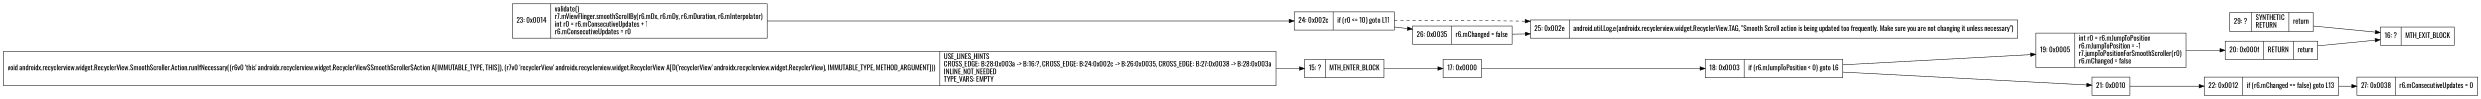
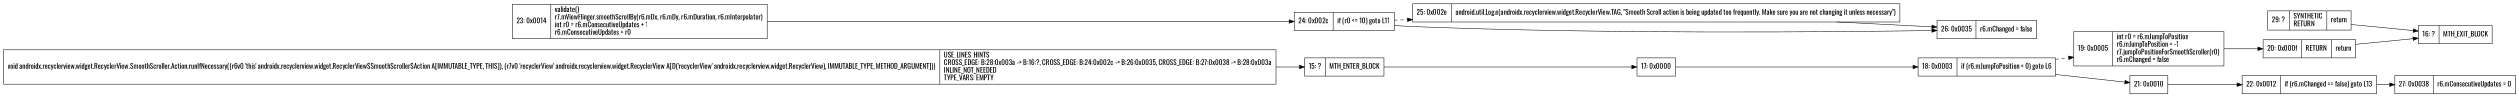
(1519, 34) -> (1884, 24)
(1937, 60) -> (2062, 59)
